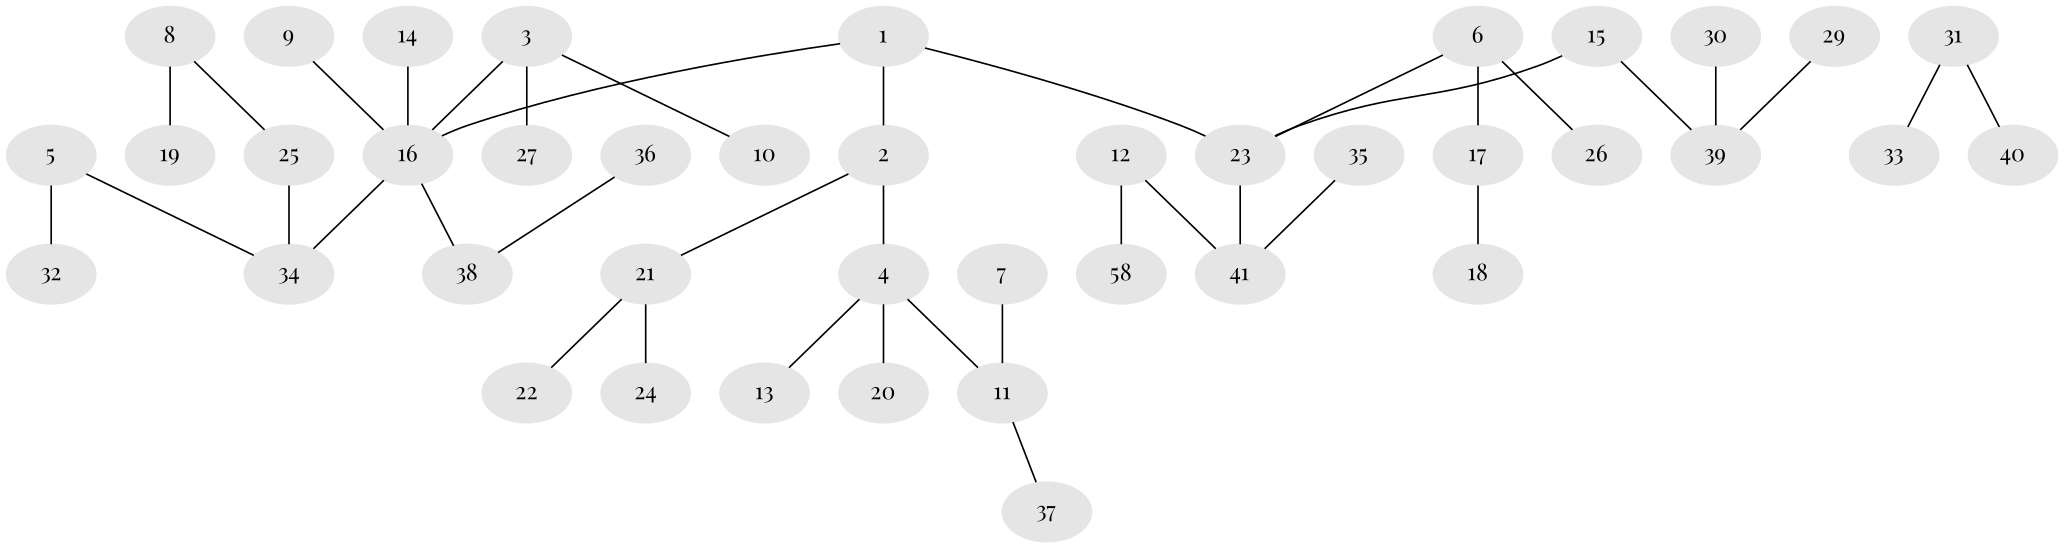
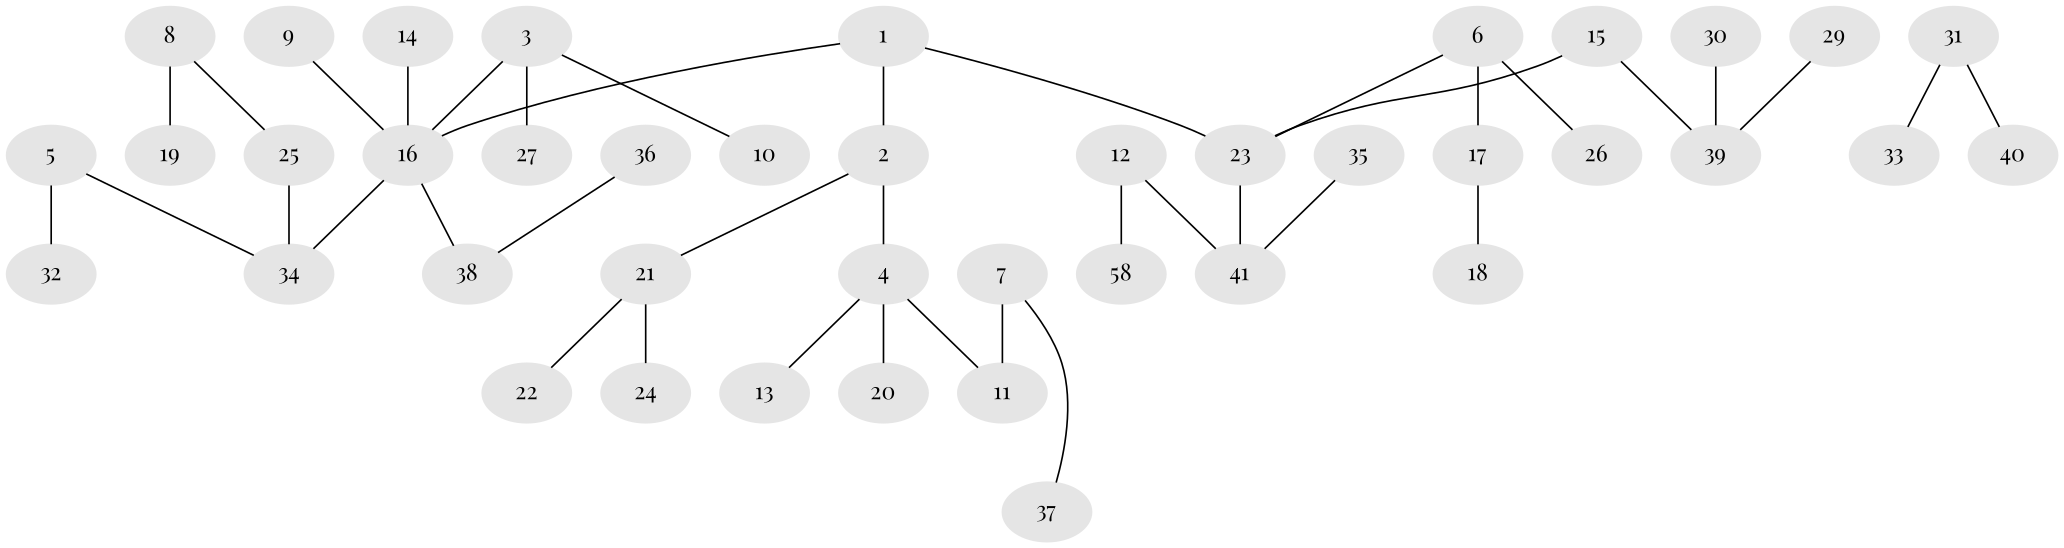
(1025, 452) -> (1066, 387)
